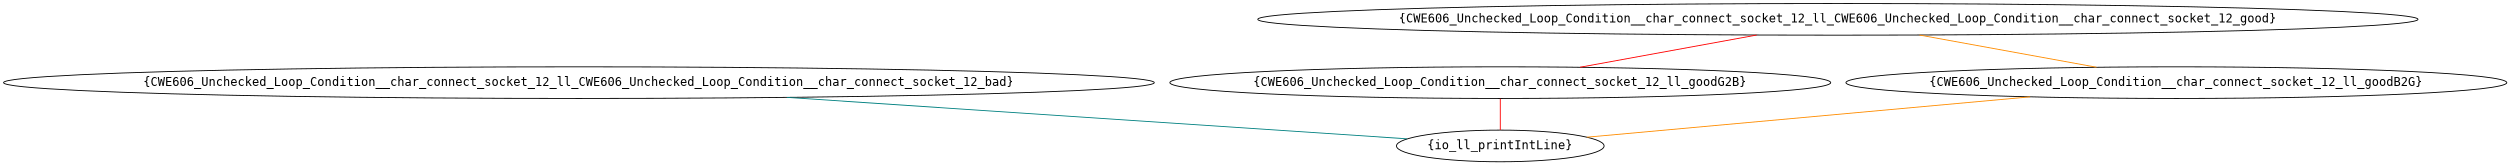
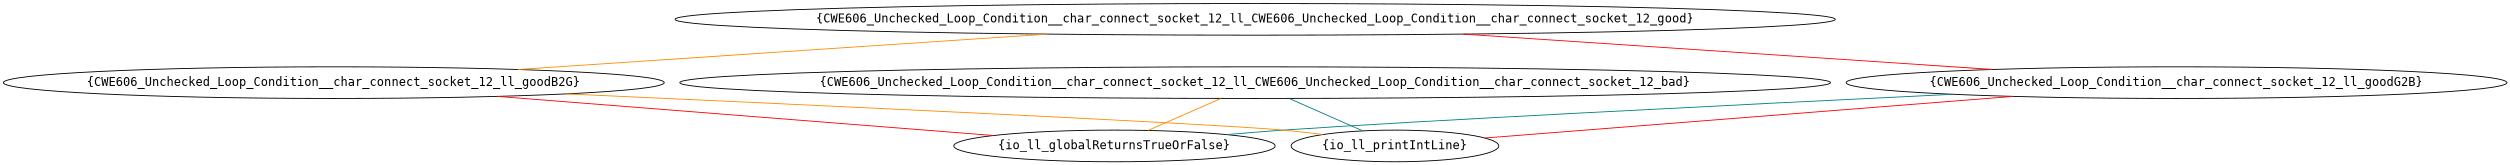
none -> (1115, 146)
